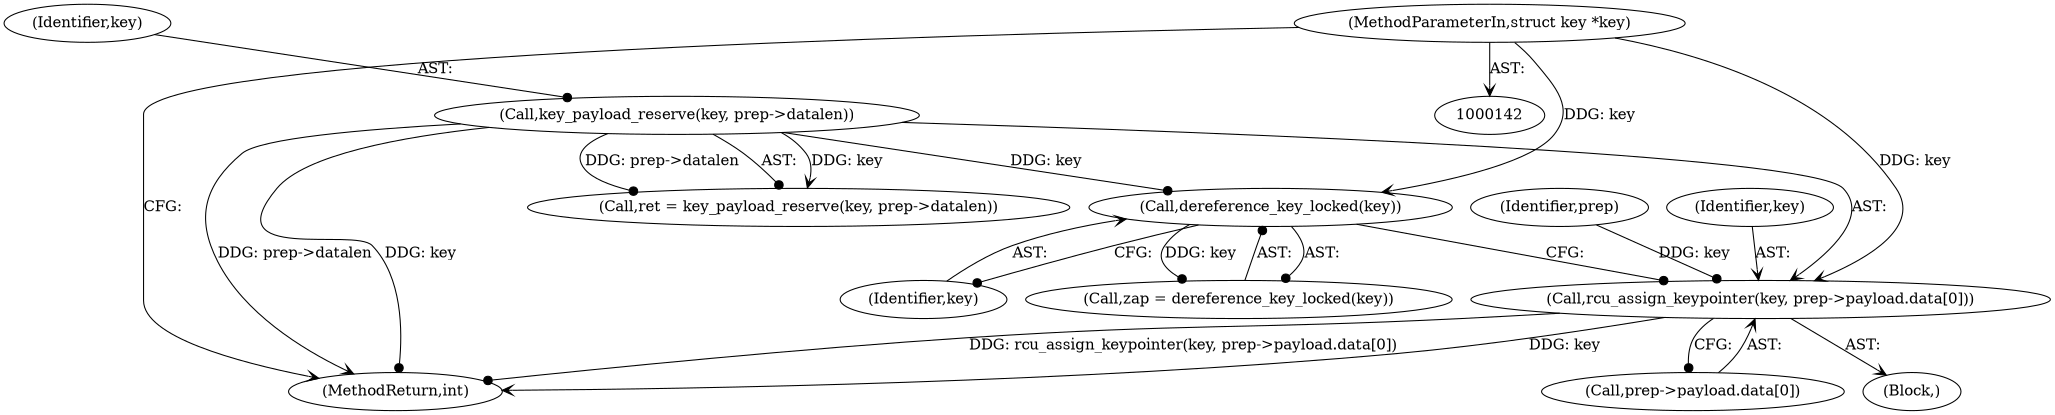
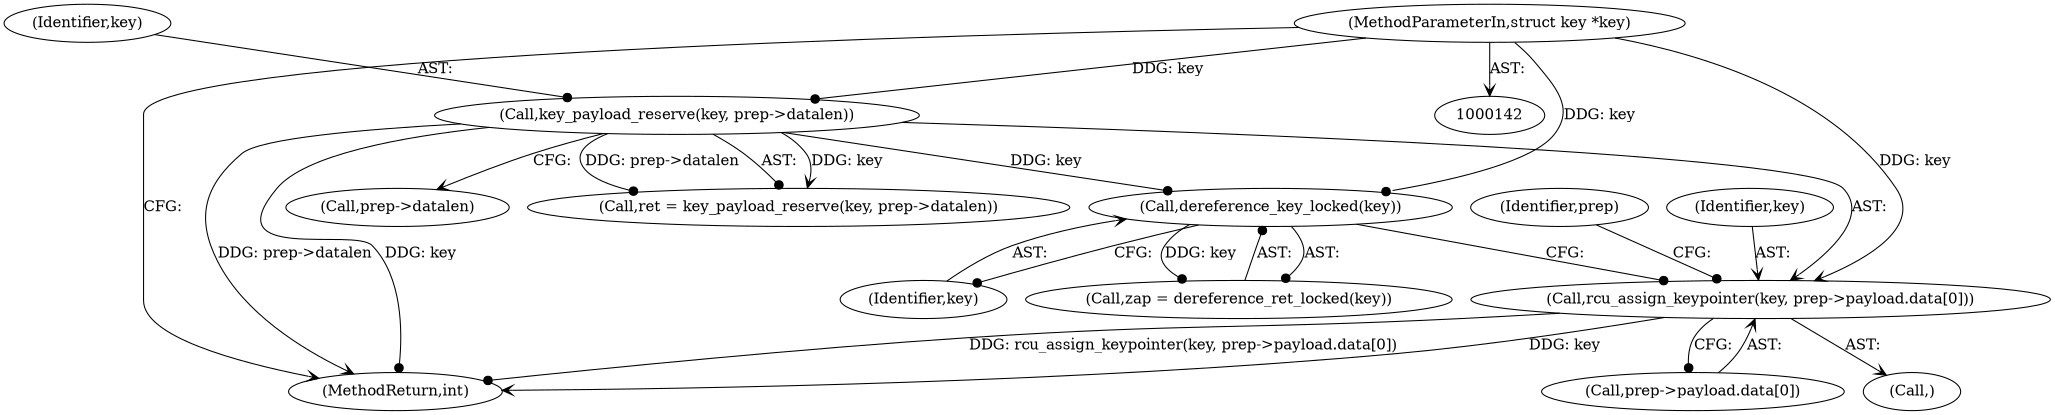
none -> (1093, 68)
(1523, 156) -> (1523, 156)
none -> (398, 207)
(1694, 253) -> (1694, 253)
(1239, 300) -> (1239, 300)
(1912, 392) -> (1912, 392)
